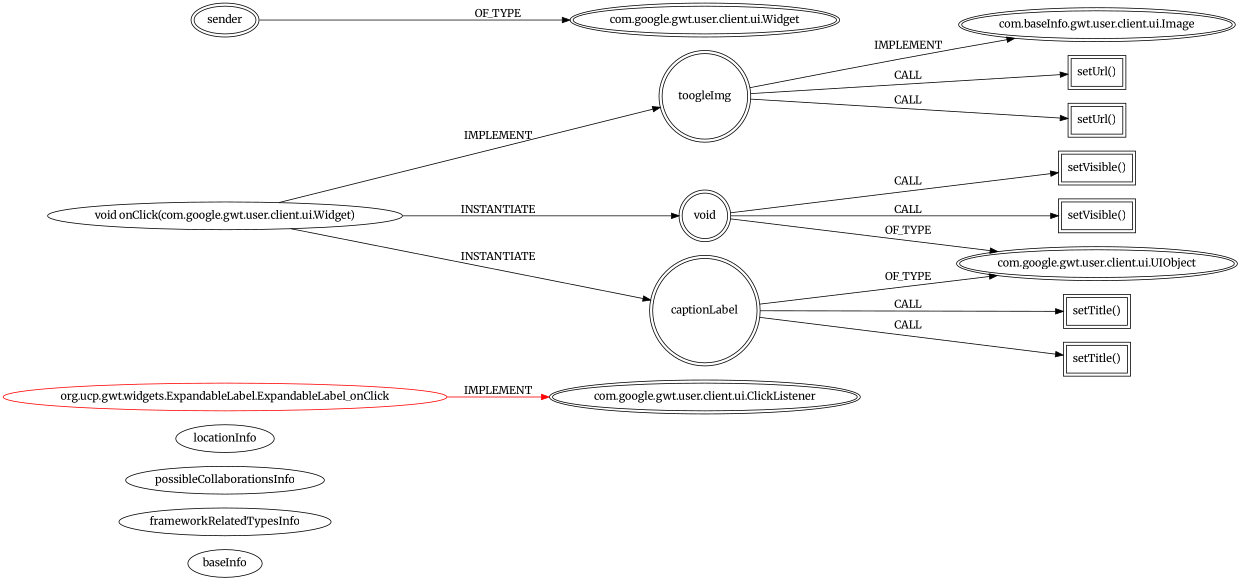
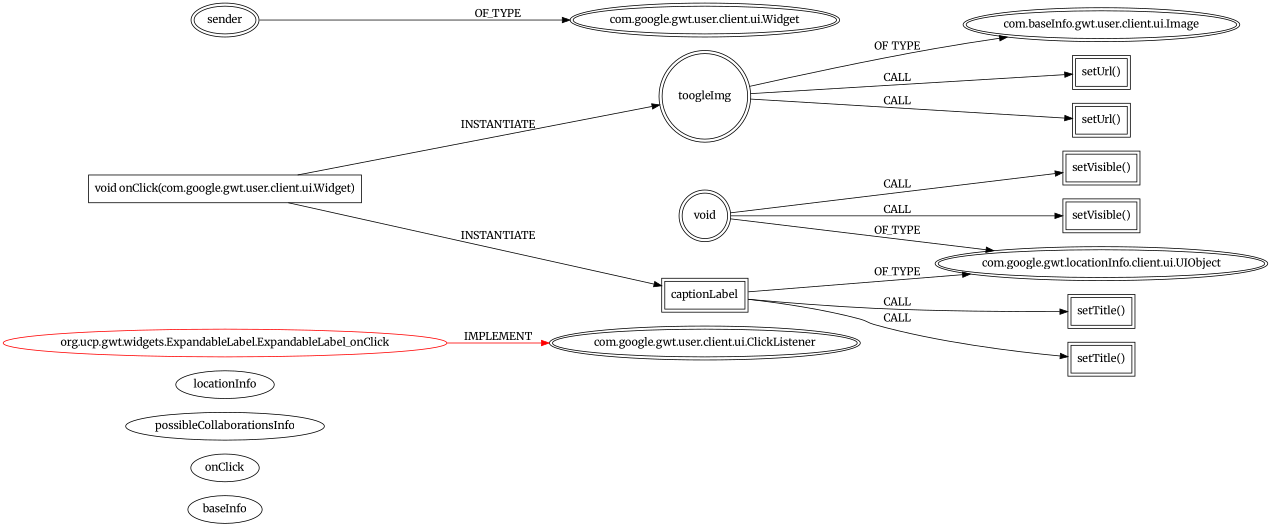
(908, 46) -> (898, 47)
(498, 136) -> (498, 125)
(225, 216) -> (225, 189)
(537, 216) -> none
(1097, 264) -> (1101, 264)
(705, 311) -> (705, 295)
(225, 522) -> (225, 468)
